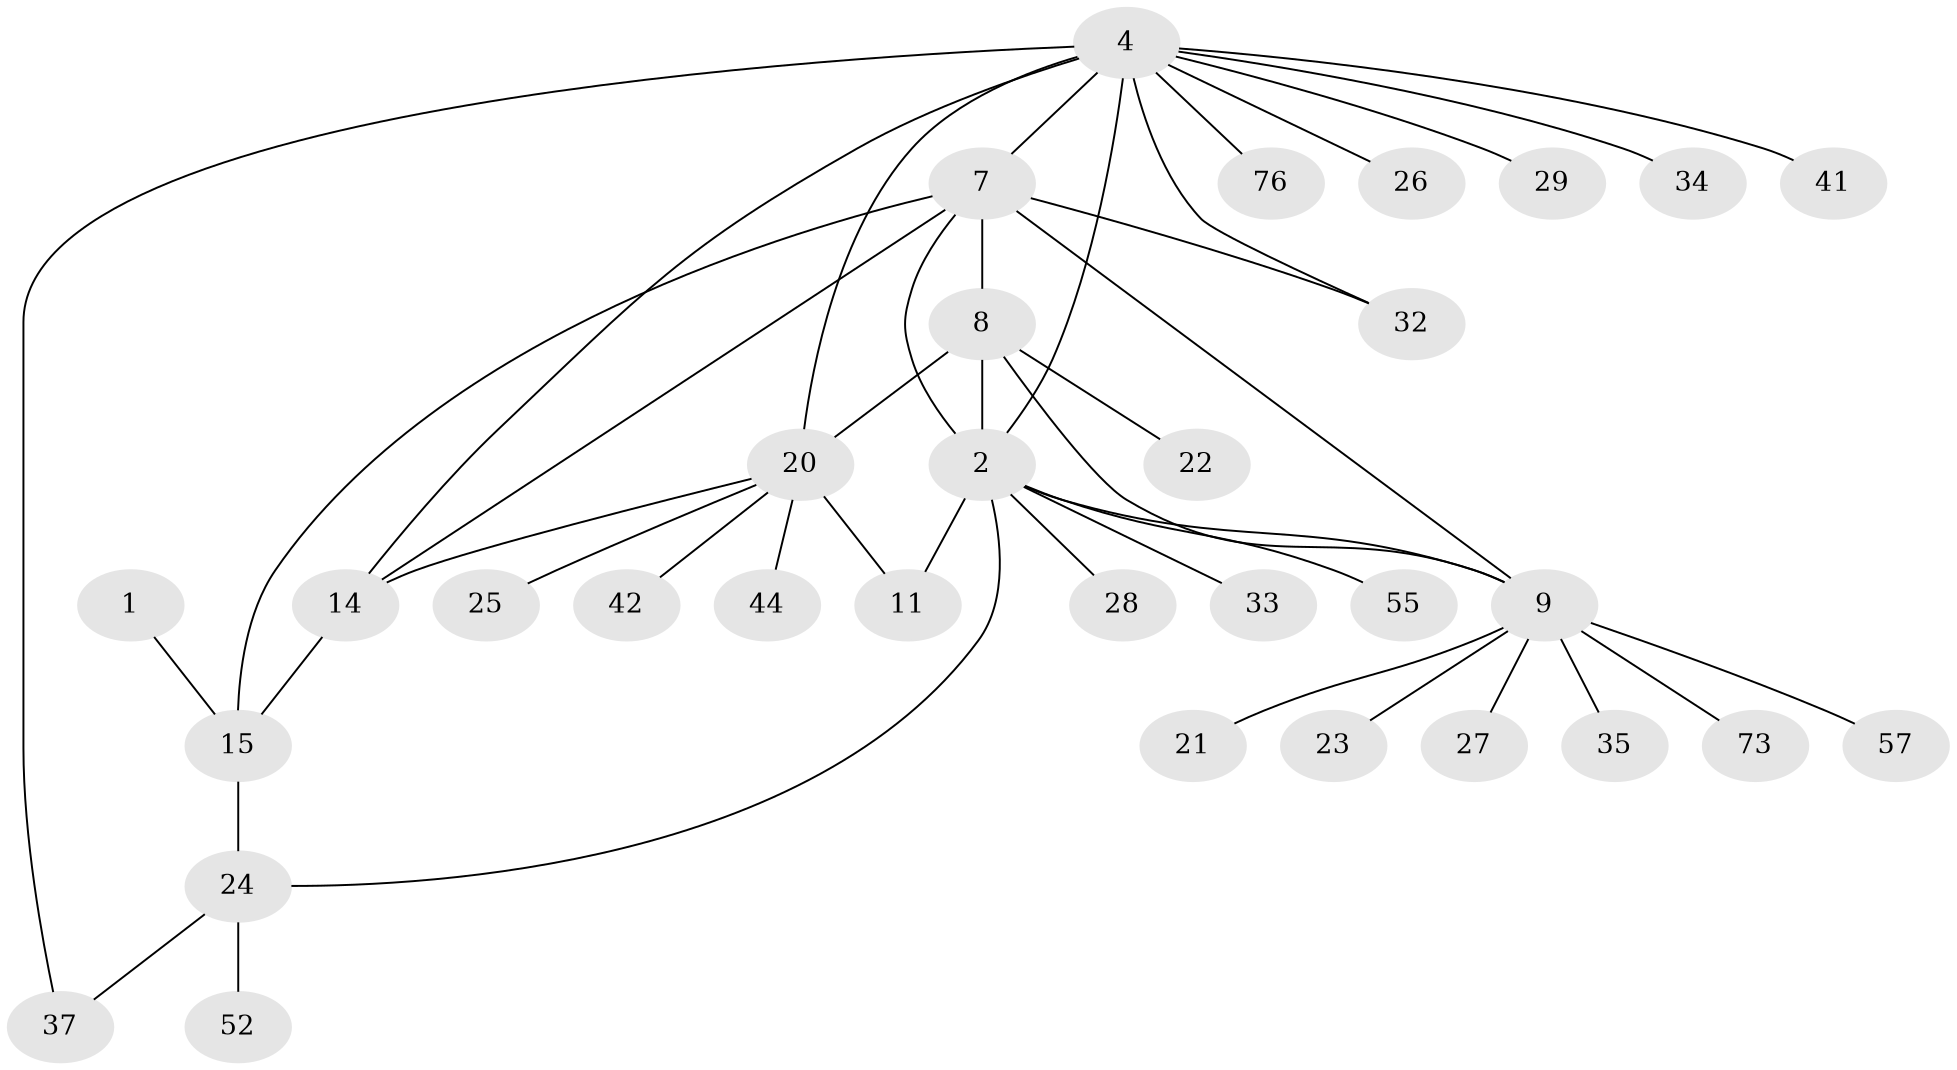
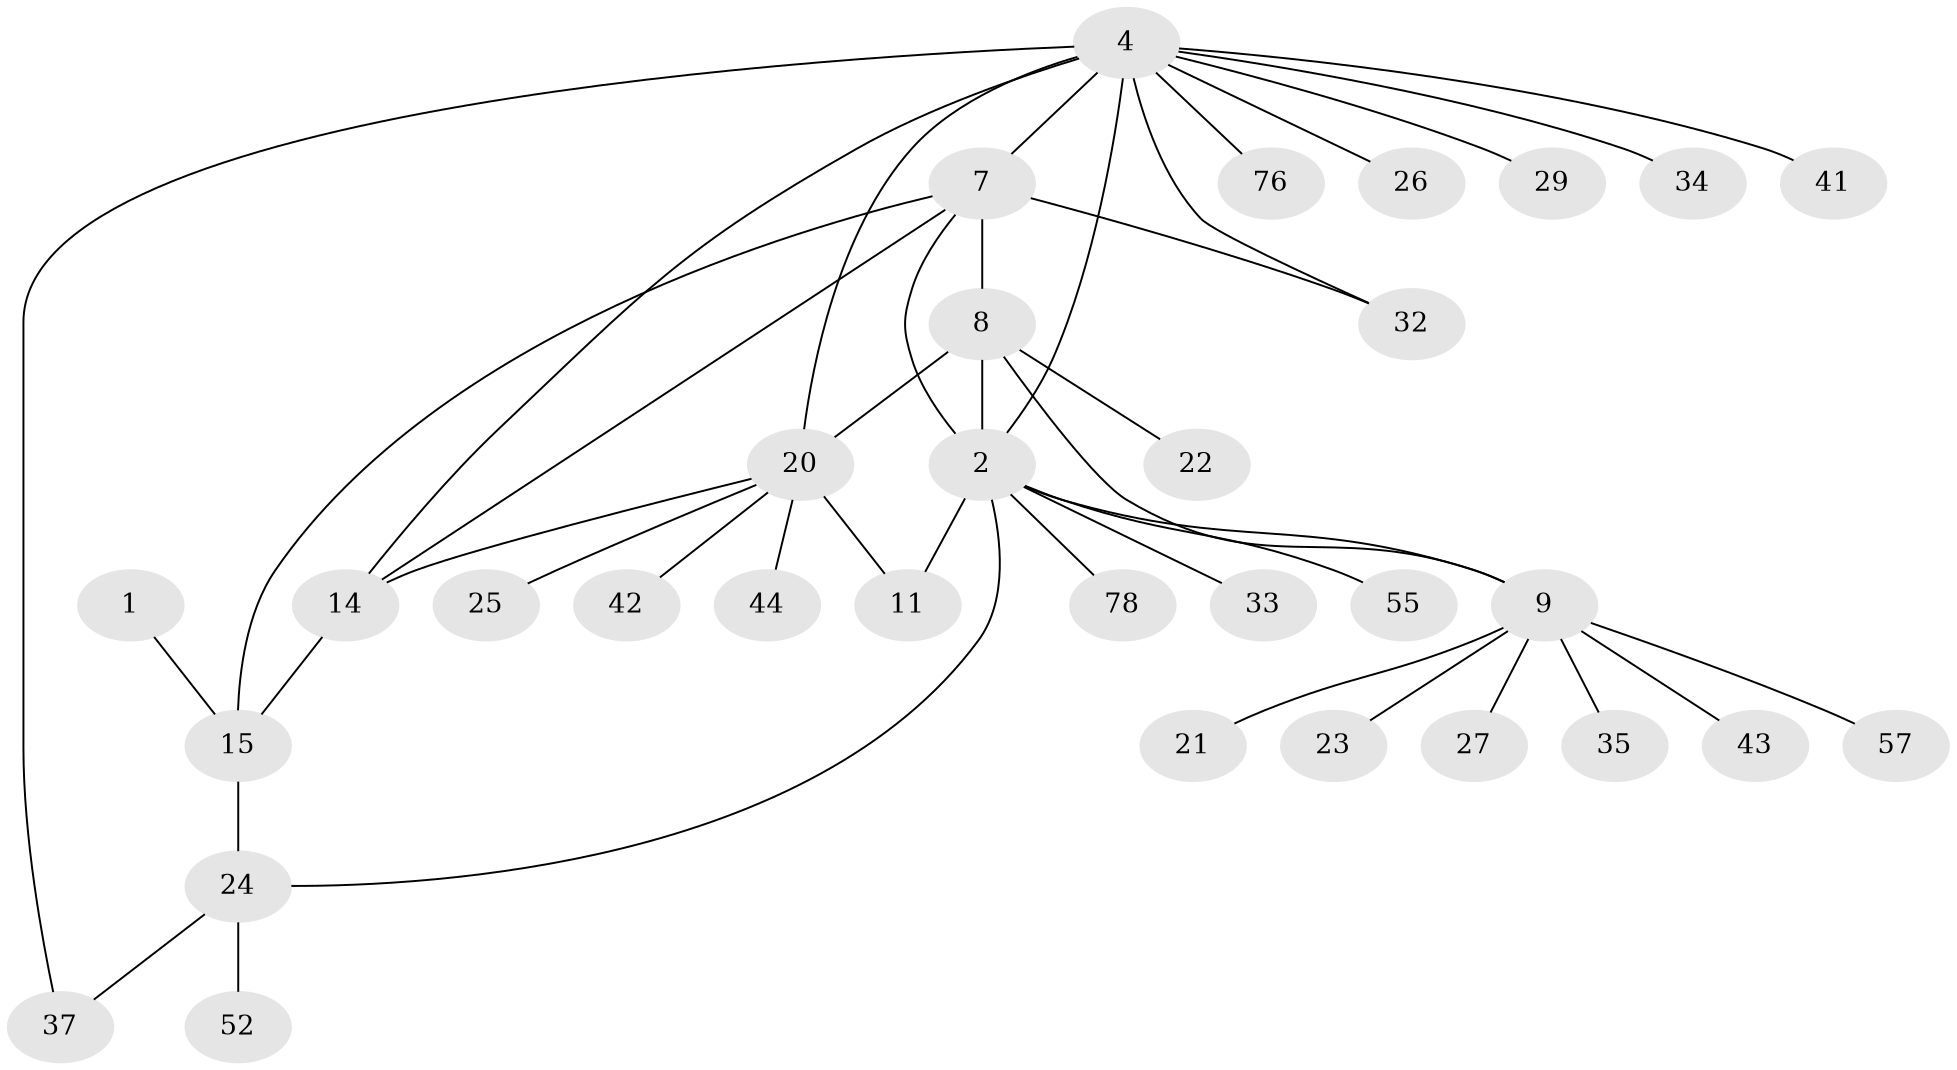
(1264, 395) -> none
(1123, 605) -> (1123, 605)
(1756, 746) -> (1756, 746)
